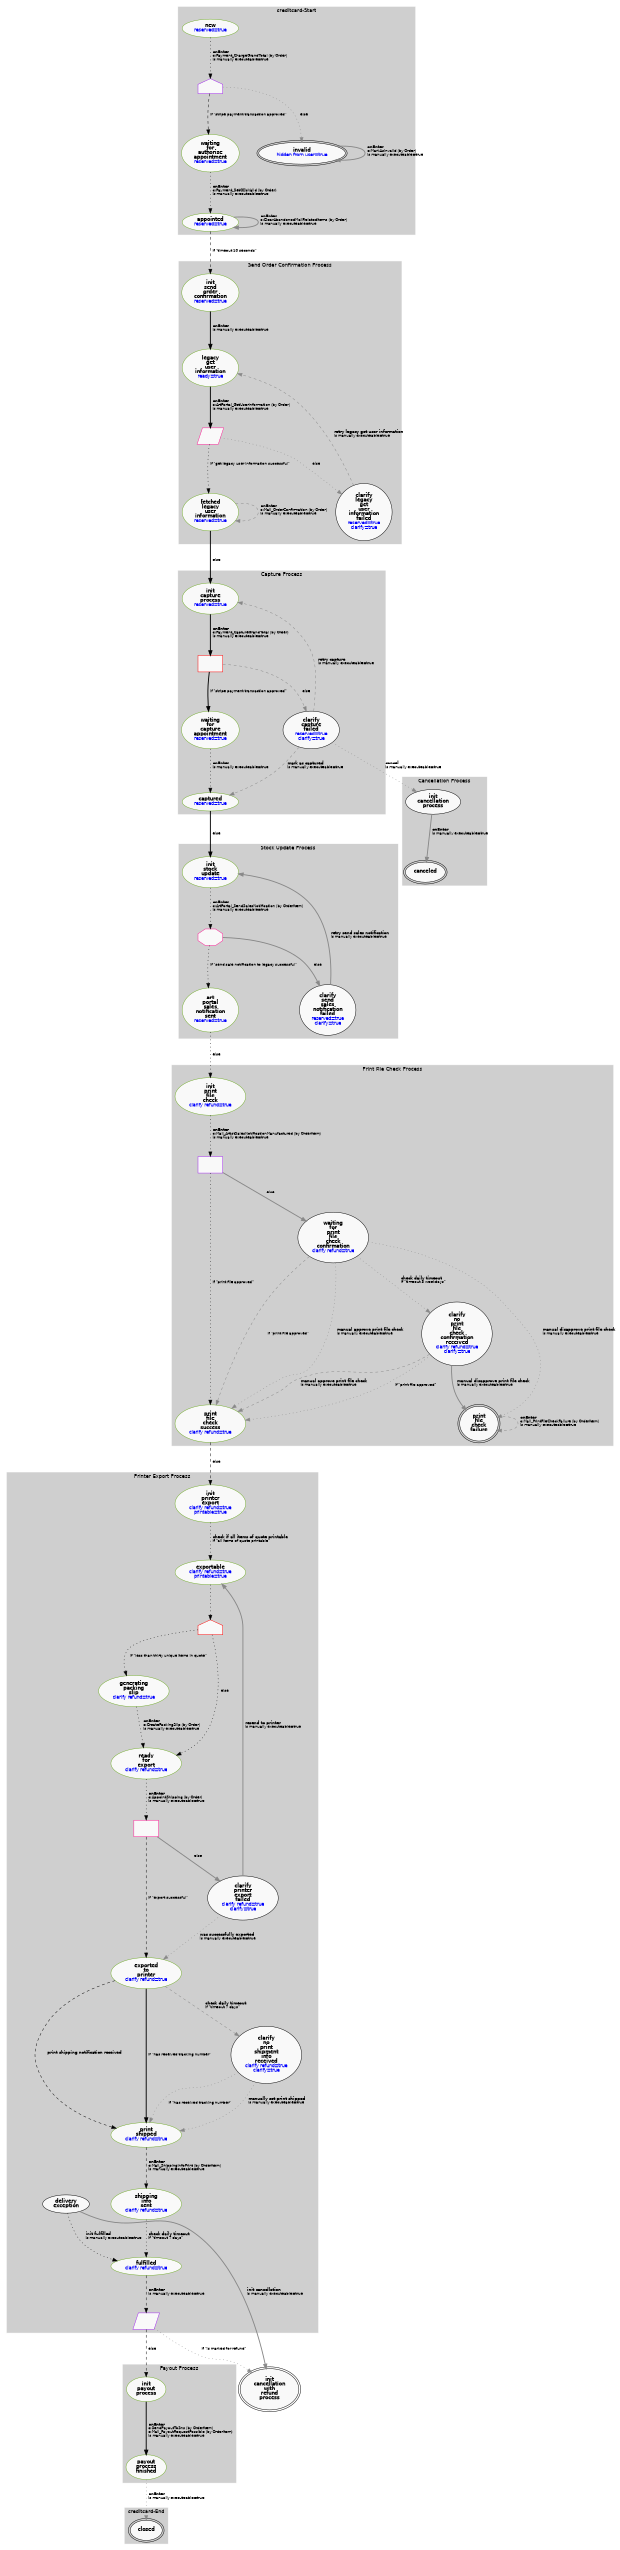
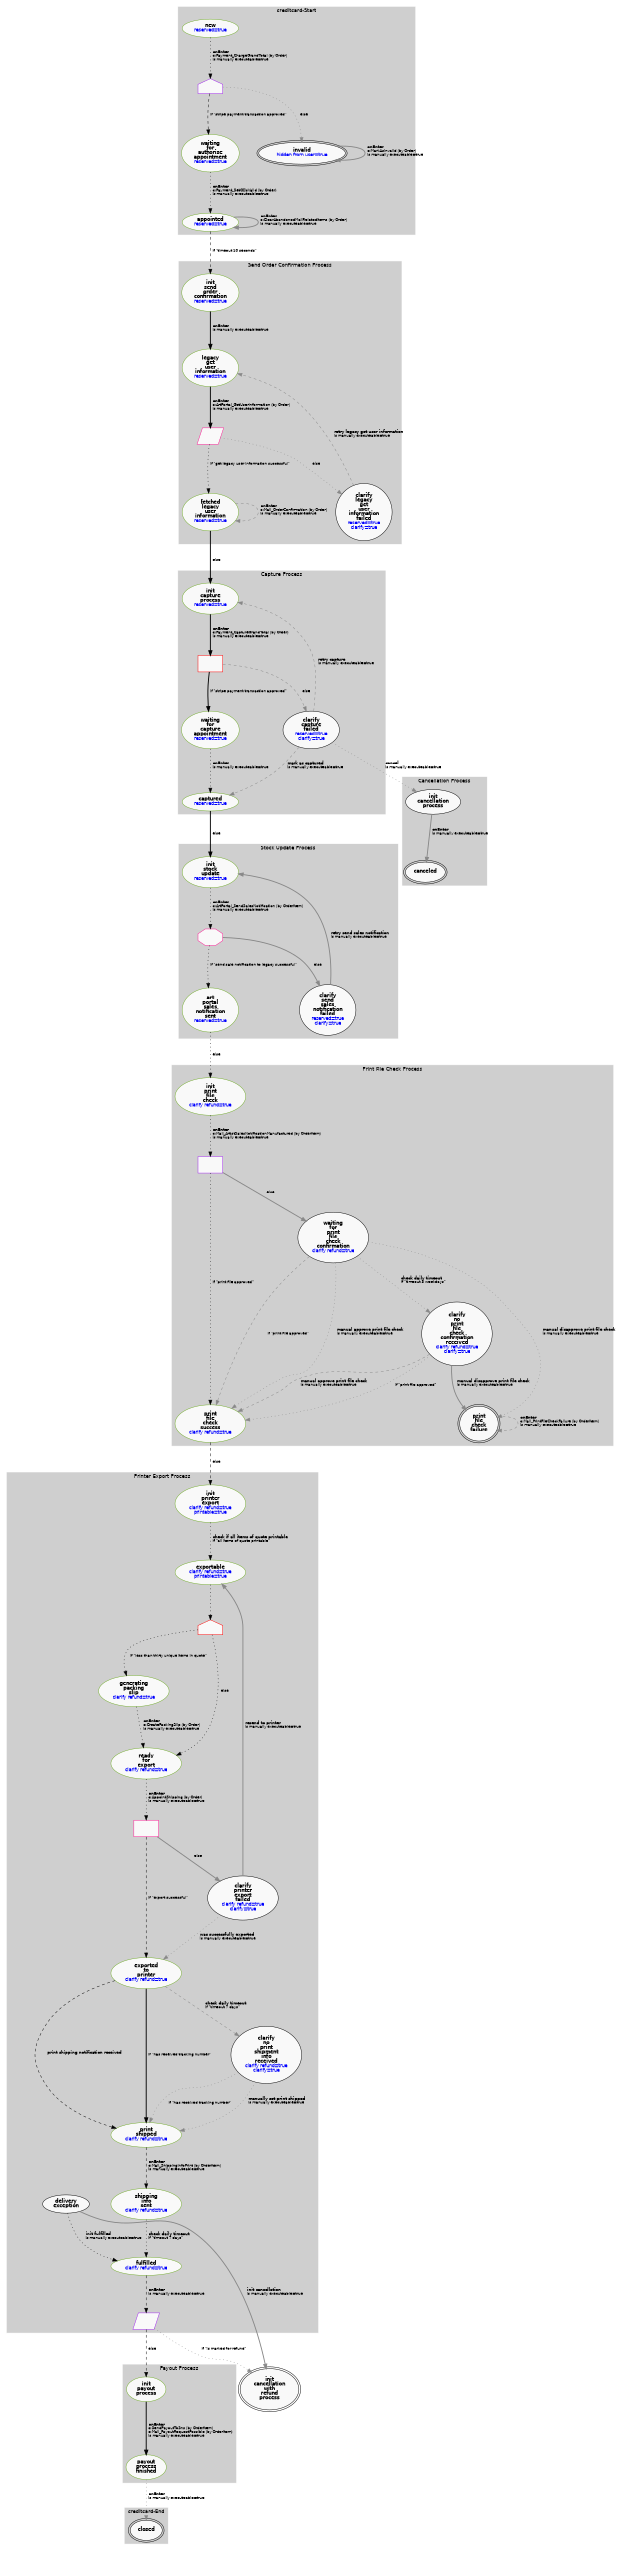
(210, 376) -> (210, 376)
